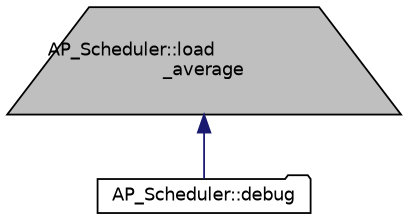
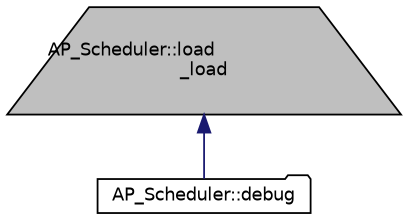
(204, 61) -> (204, 61)
